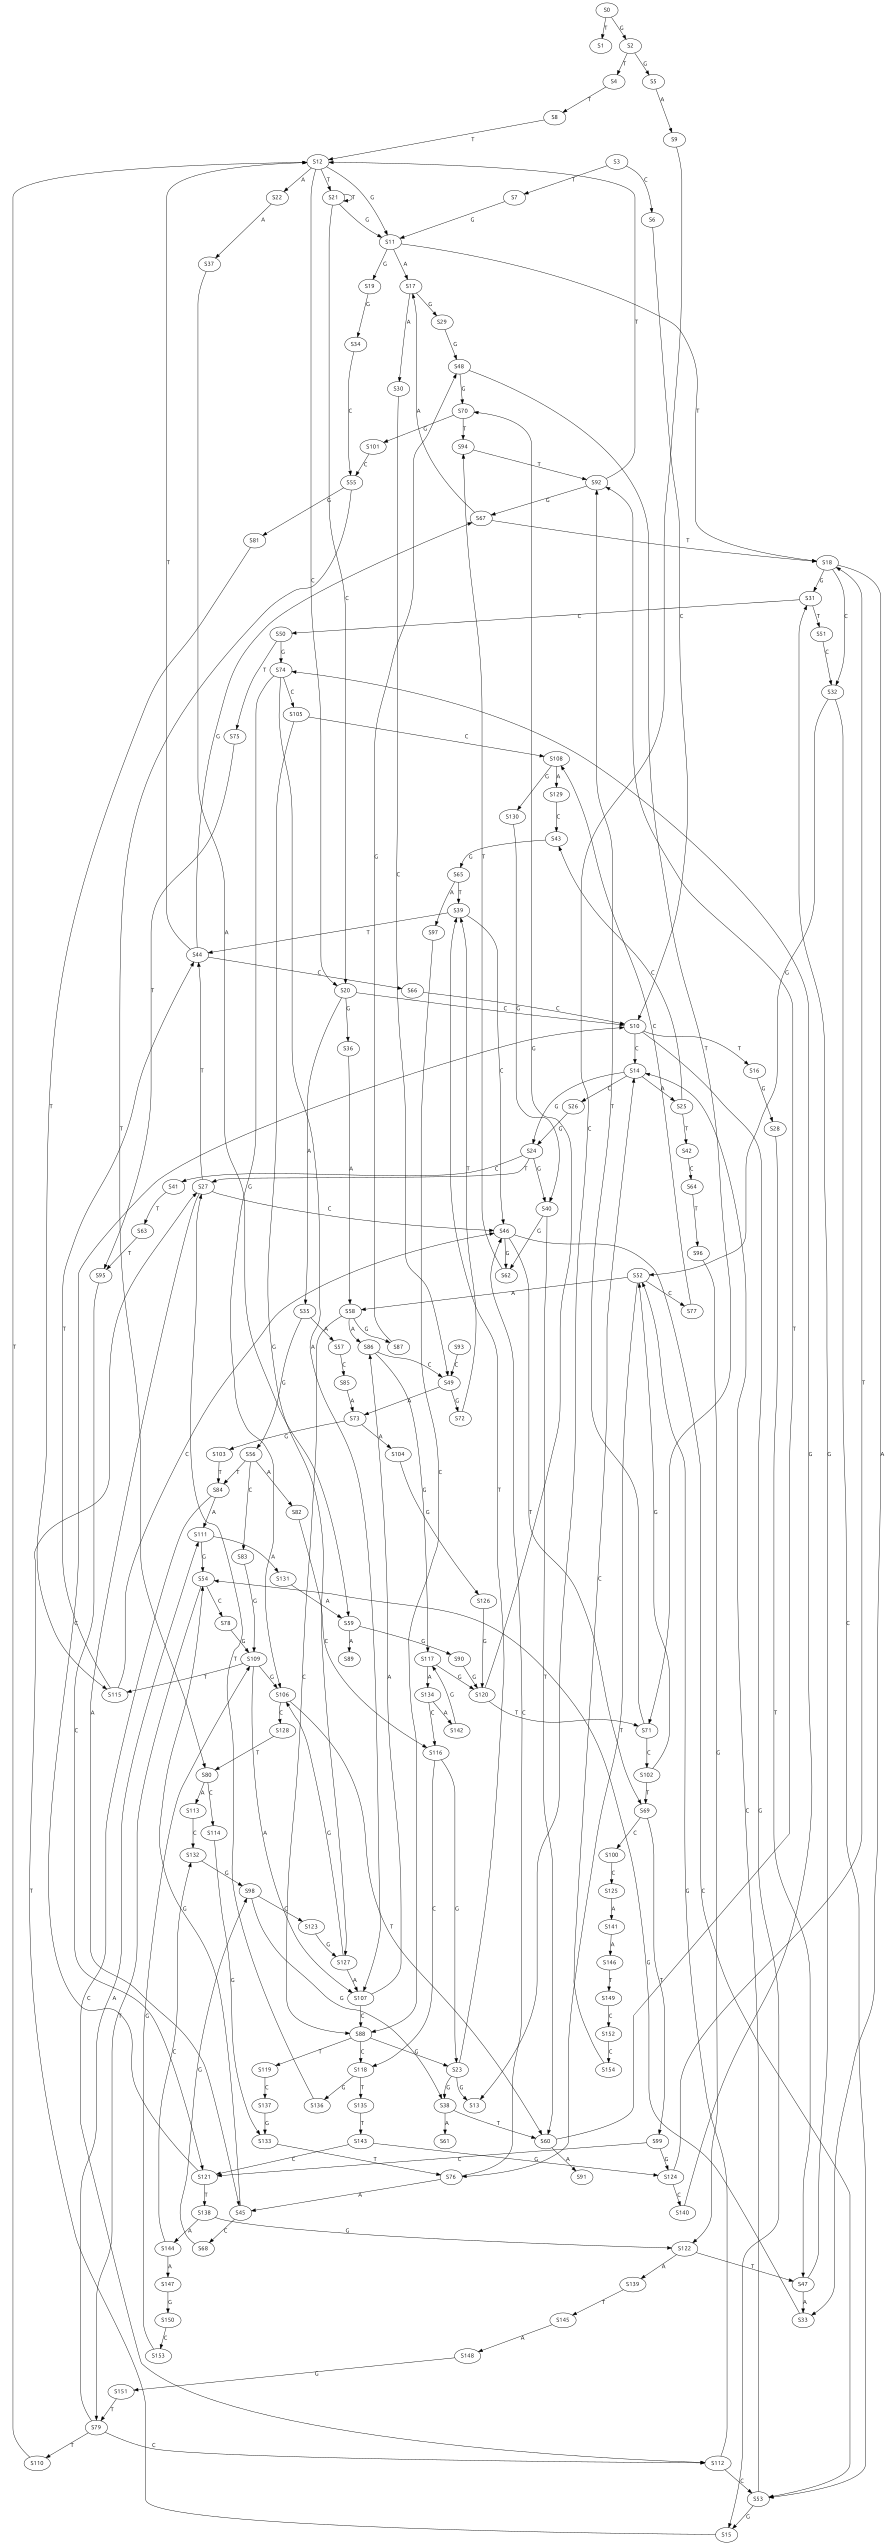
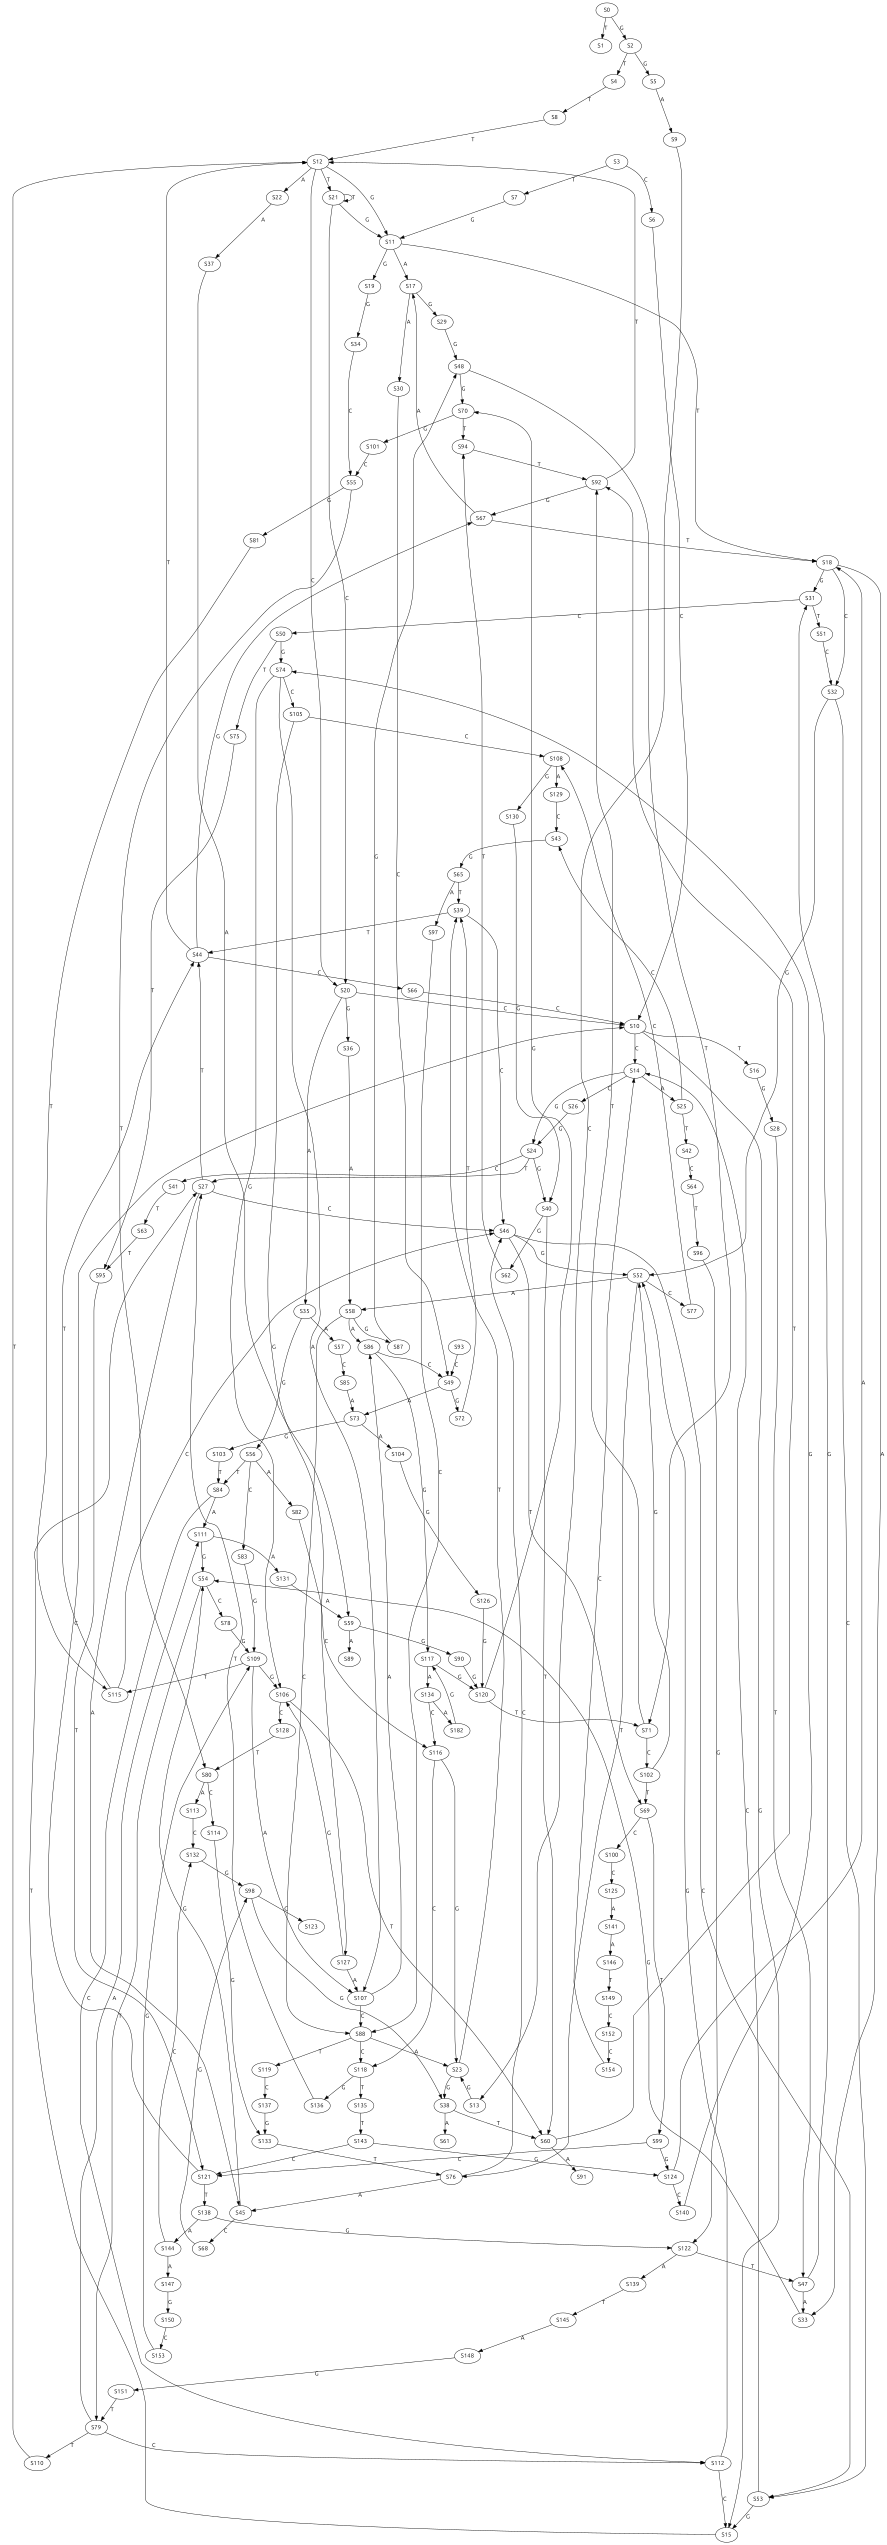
(505, 1251) -> (562, 1268)
(864, 1383) -> (864, 1383)
(76, 1731) -> (76, 1731)
(457, 1731) -> (457, 1731)
(323, 1945) -> none
(417, 2052) -> (417, 2052)
(458, 2088) -> (467, 2090)
(737, 2480) -> (722, 2497)
